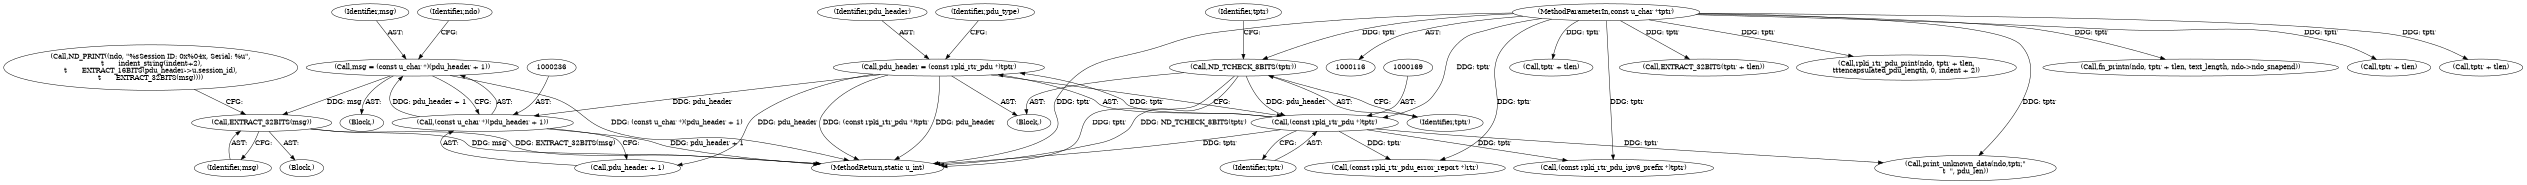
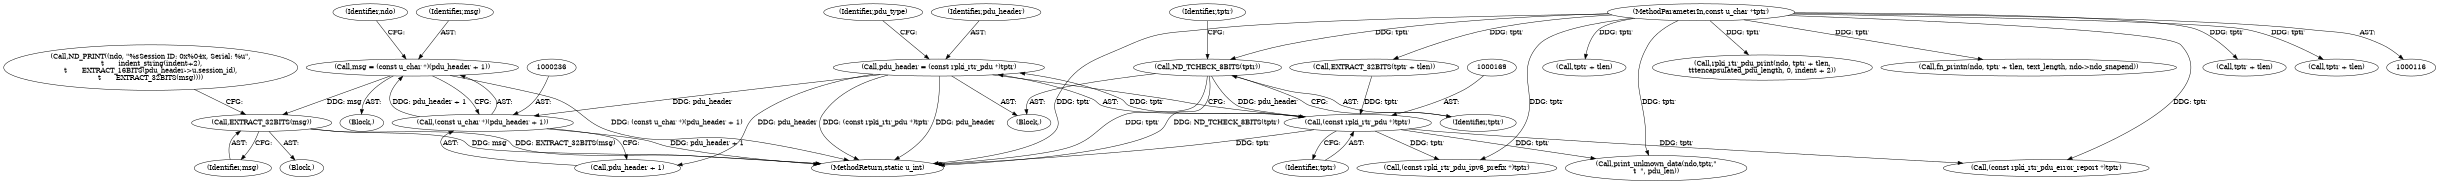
(1451, 52) -> (1367, 93)
(1405, 168) -> (2046, 168)
